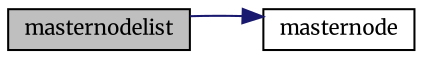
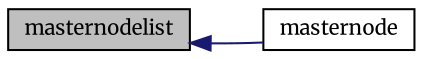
(216, 16) -> (237, 43)
